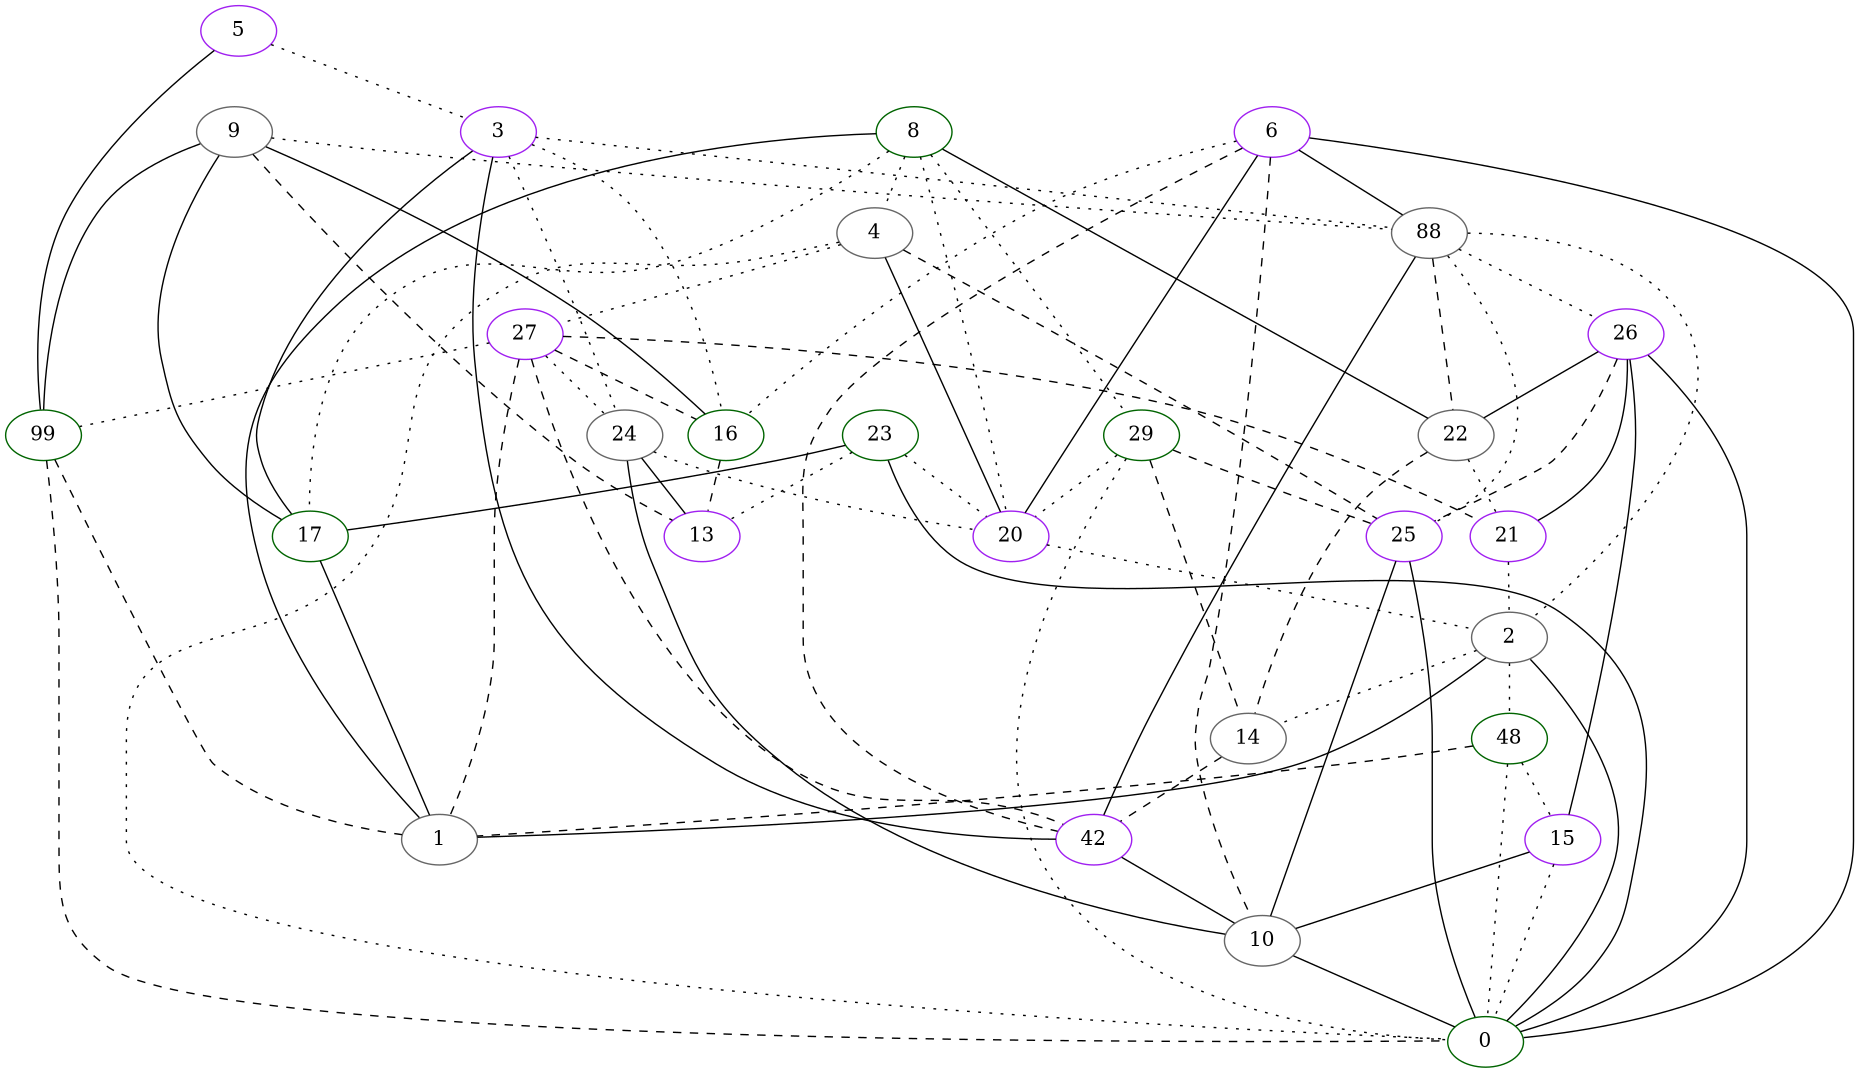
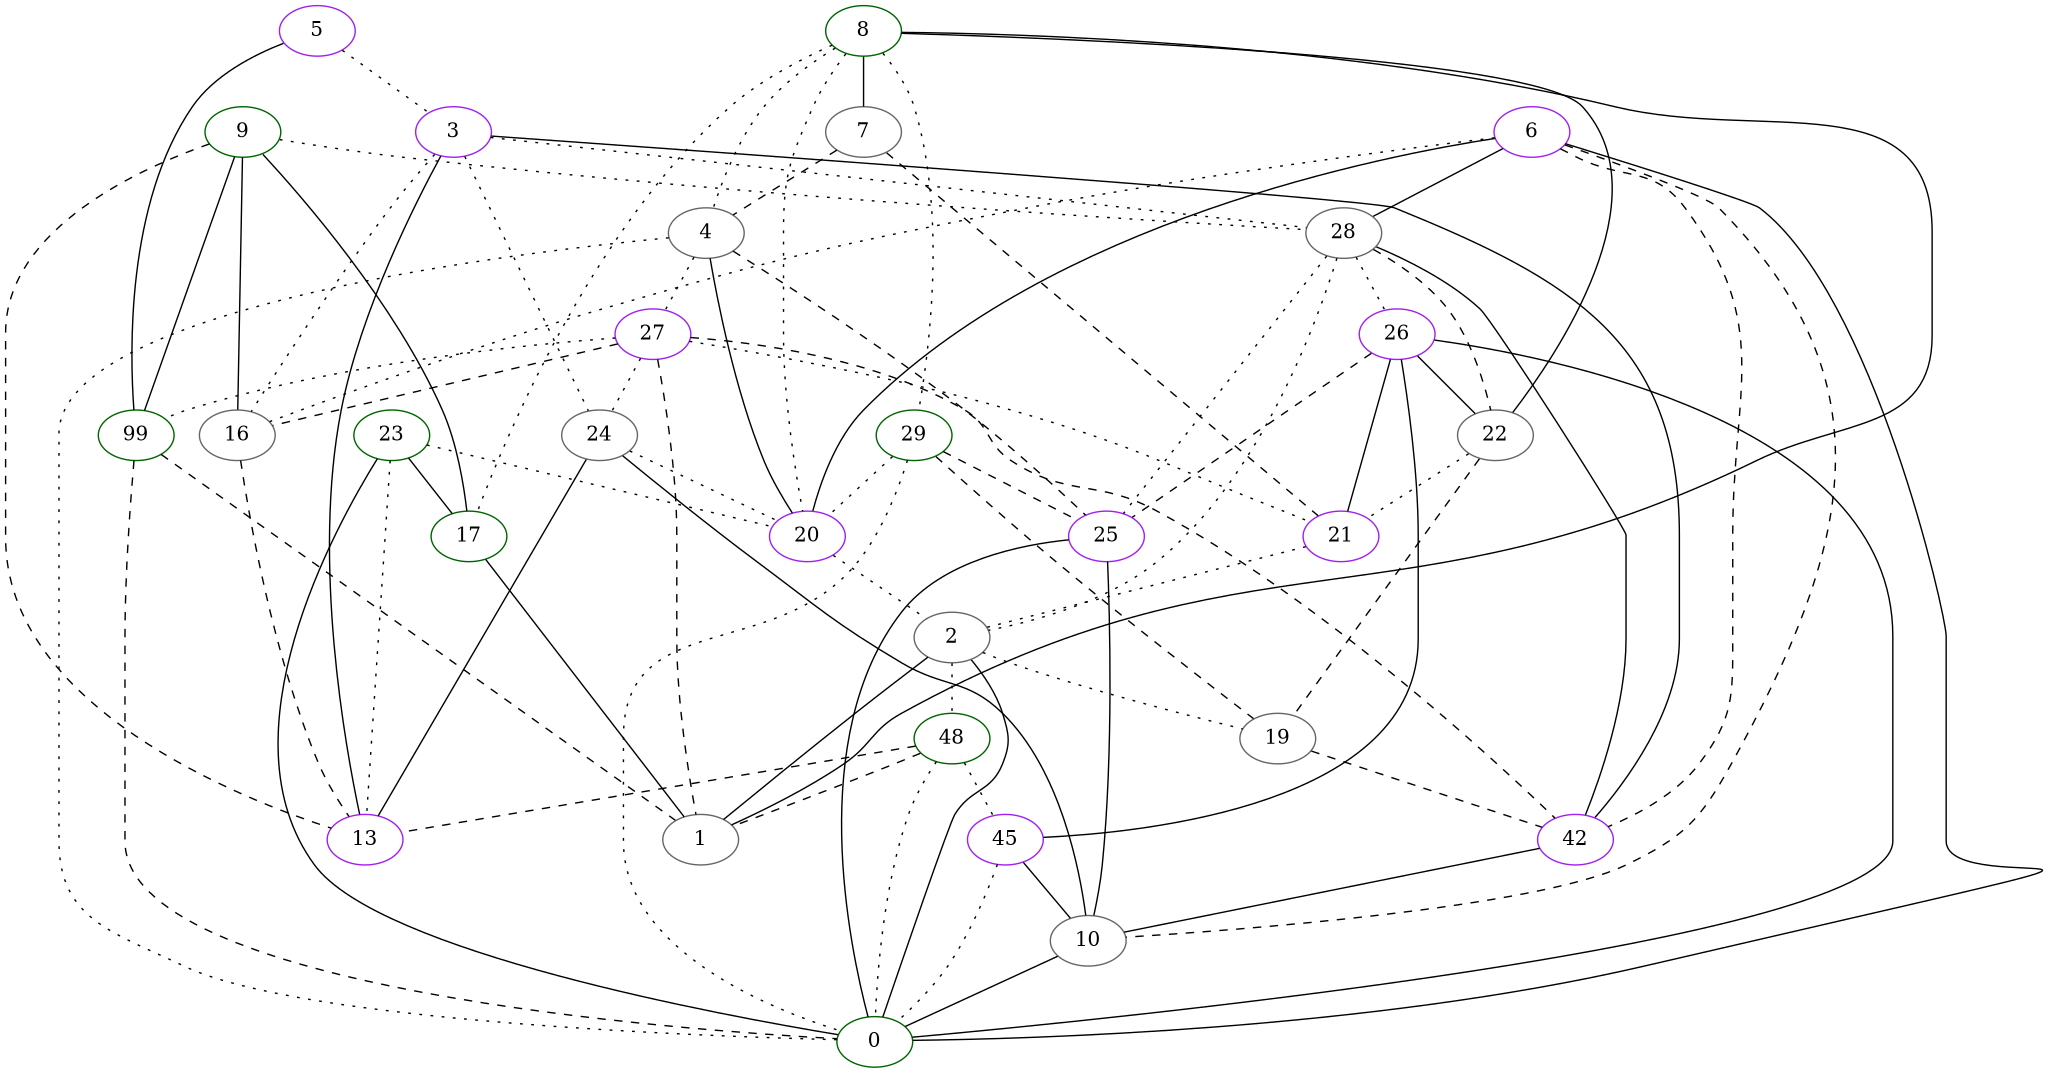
(234, 132) -> (243, 132)
none -> (864, 132)
(1429, 233) -> (1344, 233)
(311, 309) -> (332, 476)
(1032, 379) -> (1006, 409)
(726, 435) -> (237, 435)
(1248, 739) -> (1278, 739)
none -> (710, 781)
(1563, 840) -> (1005, 840)
